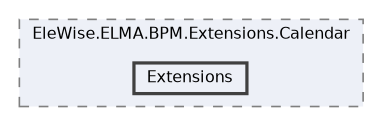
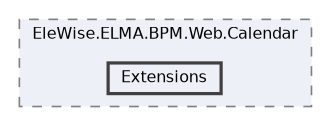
(191, 35) -> (165, 35)
